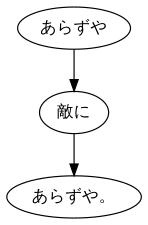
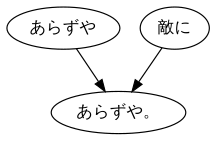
(74, 65) -> (87, 65)
